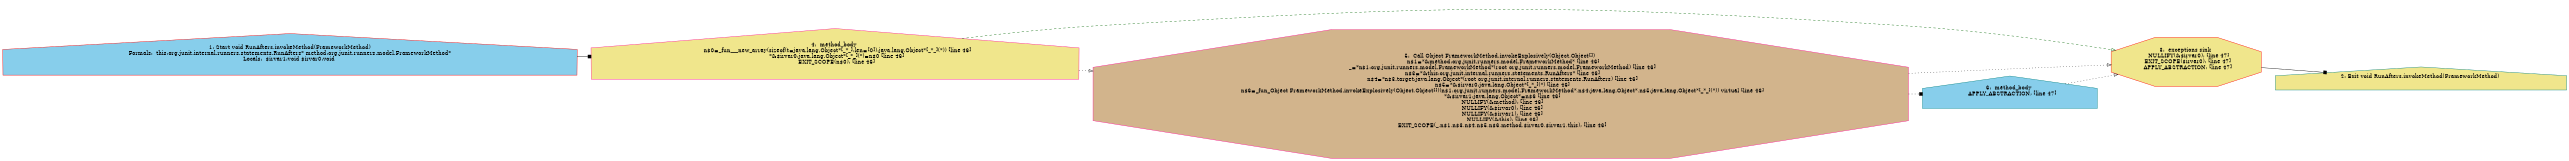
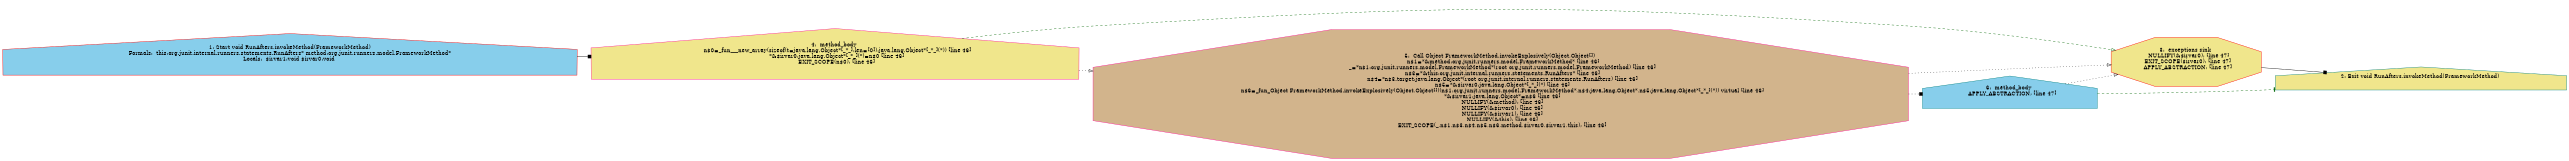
none -> (2185, 92)
